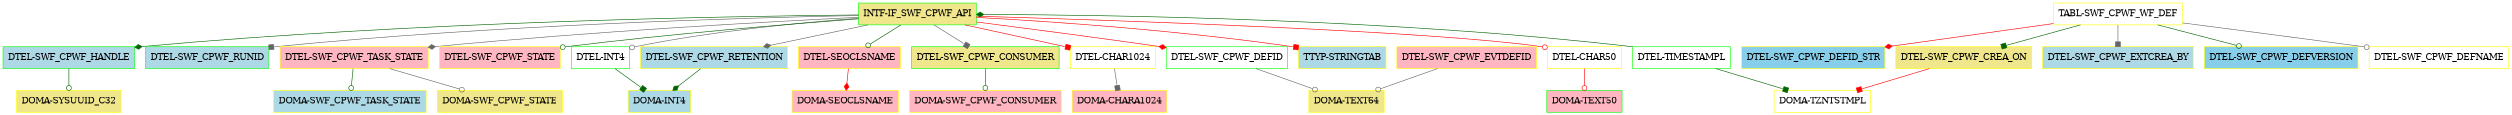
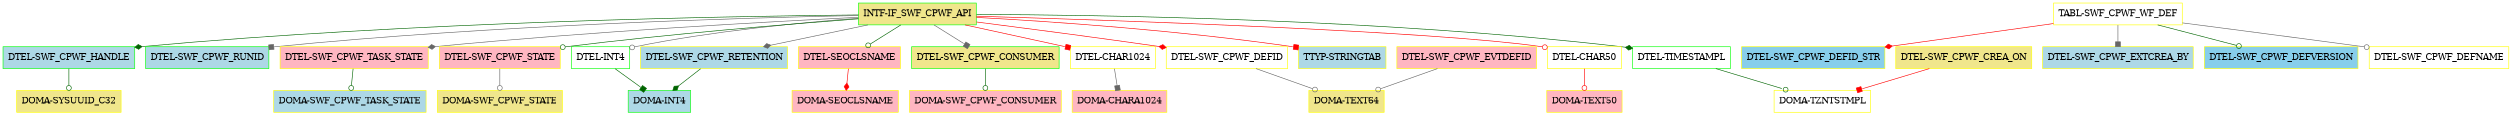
(1309, 22) -> (1301, 22)
(2044, 35) -> none
(1227, 58) -> (1227, 58)
(424, 79) -> (500, 77)
(1749, 79) -> (1749, 79)
(659, 101) -> (659, 101)
(1584, 101) -> (1584, 101)
